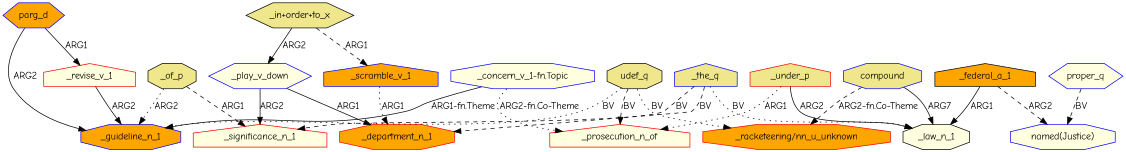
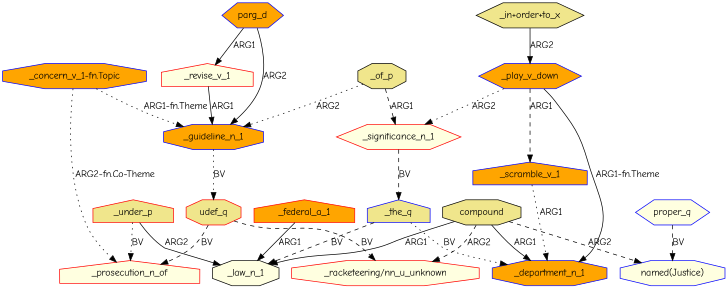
(339, 45) -> (530, 122)
(260, 76) -> (530, 76)
(523, 76) -> (75, 76)
(635, 76) -> (214, 212)
(883, 76) -> (482, 212)
(985, 76) -> (304, 212)
(260, 103) -> (468, 105)
(1020, 103) -> (572, 241)
(124, 107) -> (223, 107)
(348, 107) -> (627, 175)
(776, 107) -> (138, 243)
(878, 107) -> (479, 243)
(940, 107) -> (416, 243)
(369, 118) -> (136, 108)
(674, 119) -> (305, 228)
(591, 120) -> (447, 249)
(504, 121) -> (399, 171)
(801, 122) -> (324, 242)
(401, 124) -> (214, 171)
(260, 137) -> (399, 137)
(397, 137) -> (550, 273)
(797, 137) -> (385, 273)
none -> (507, 242)
